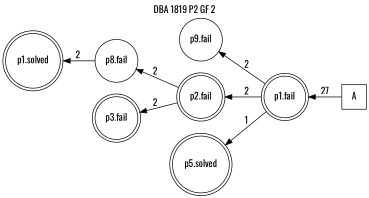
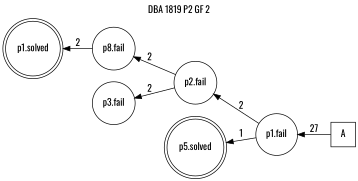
(201, 40) -> none
(201, 97) -> (195, 83)
(285, 97) -> (277, 135)
(116, 118) -> (114, 103)
